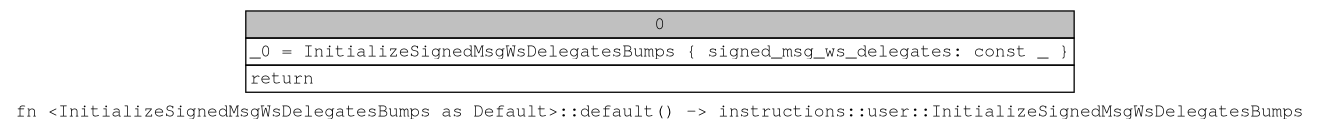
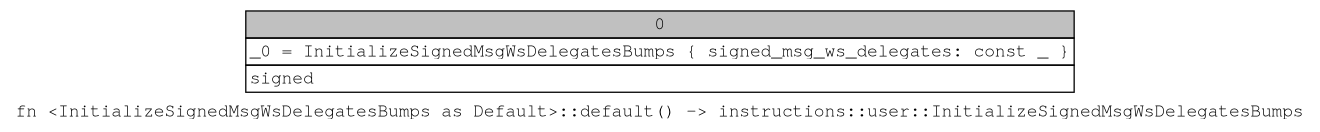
(282, 78) -> (282, 78)
